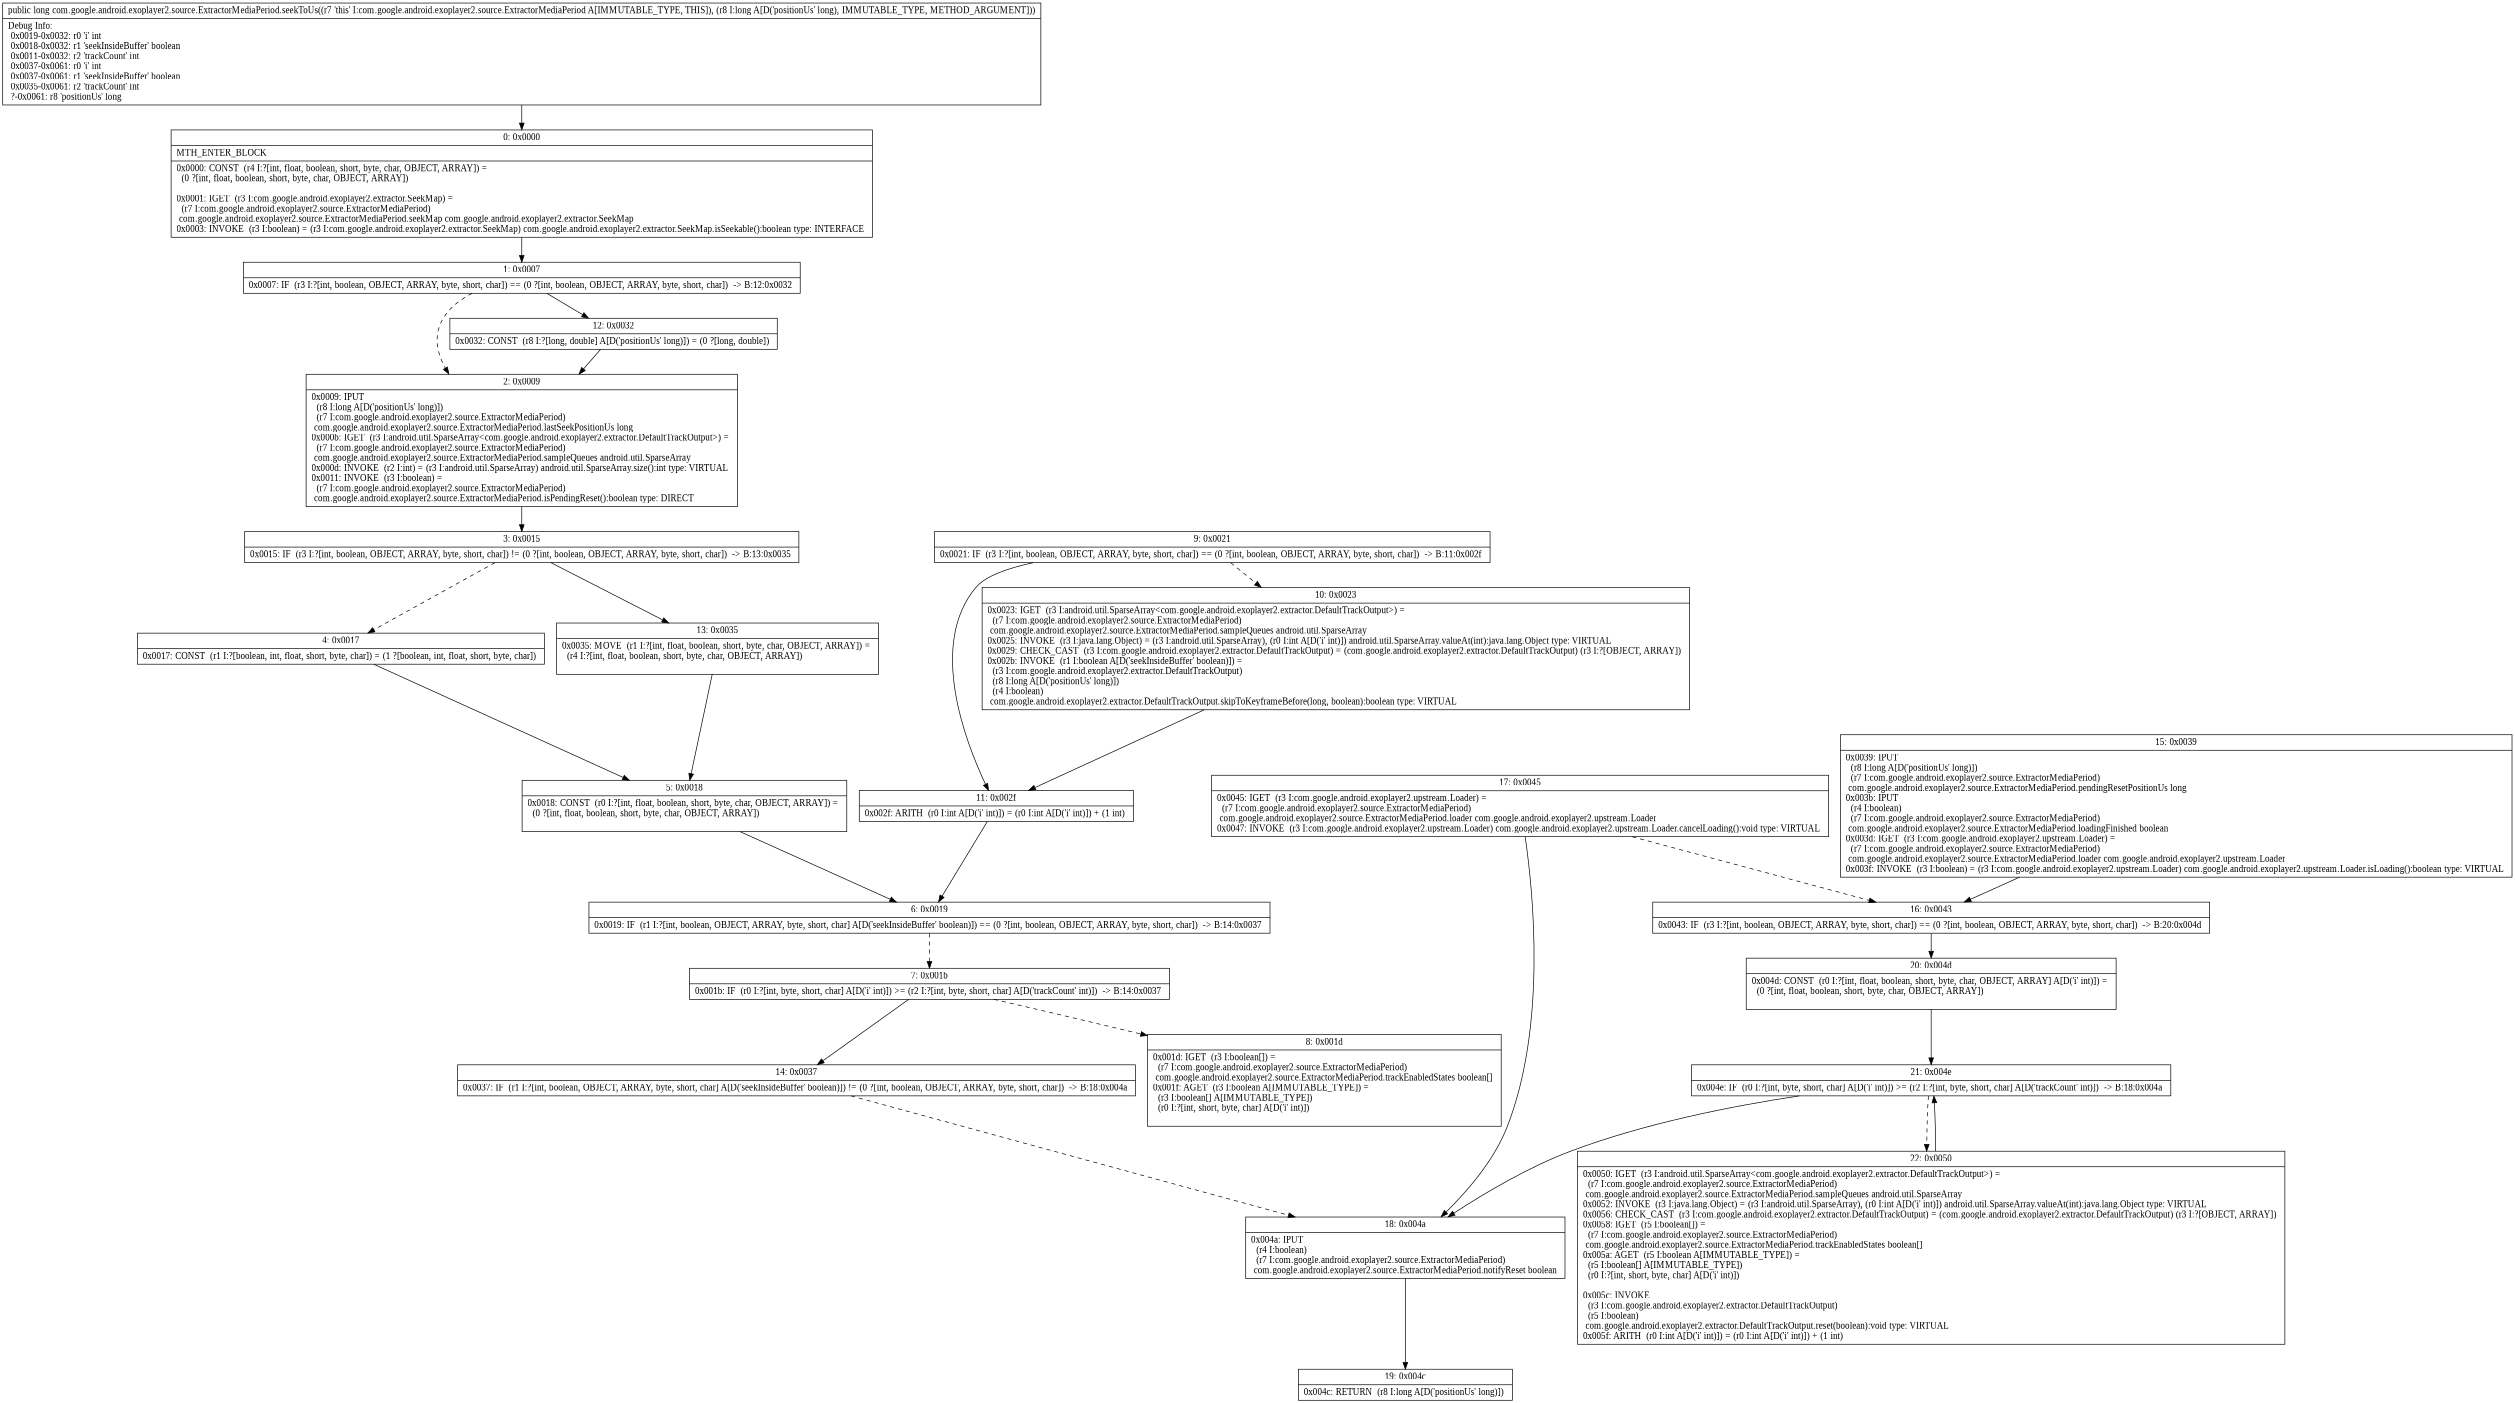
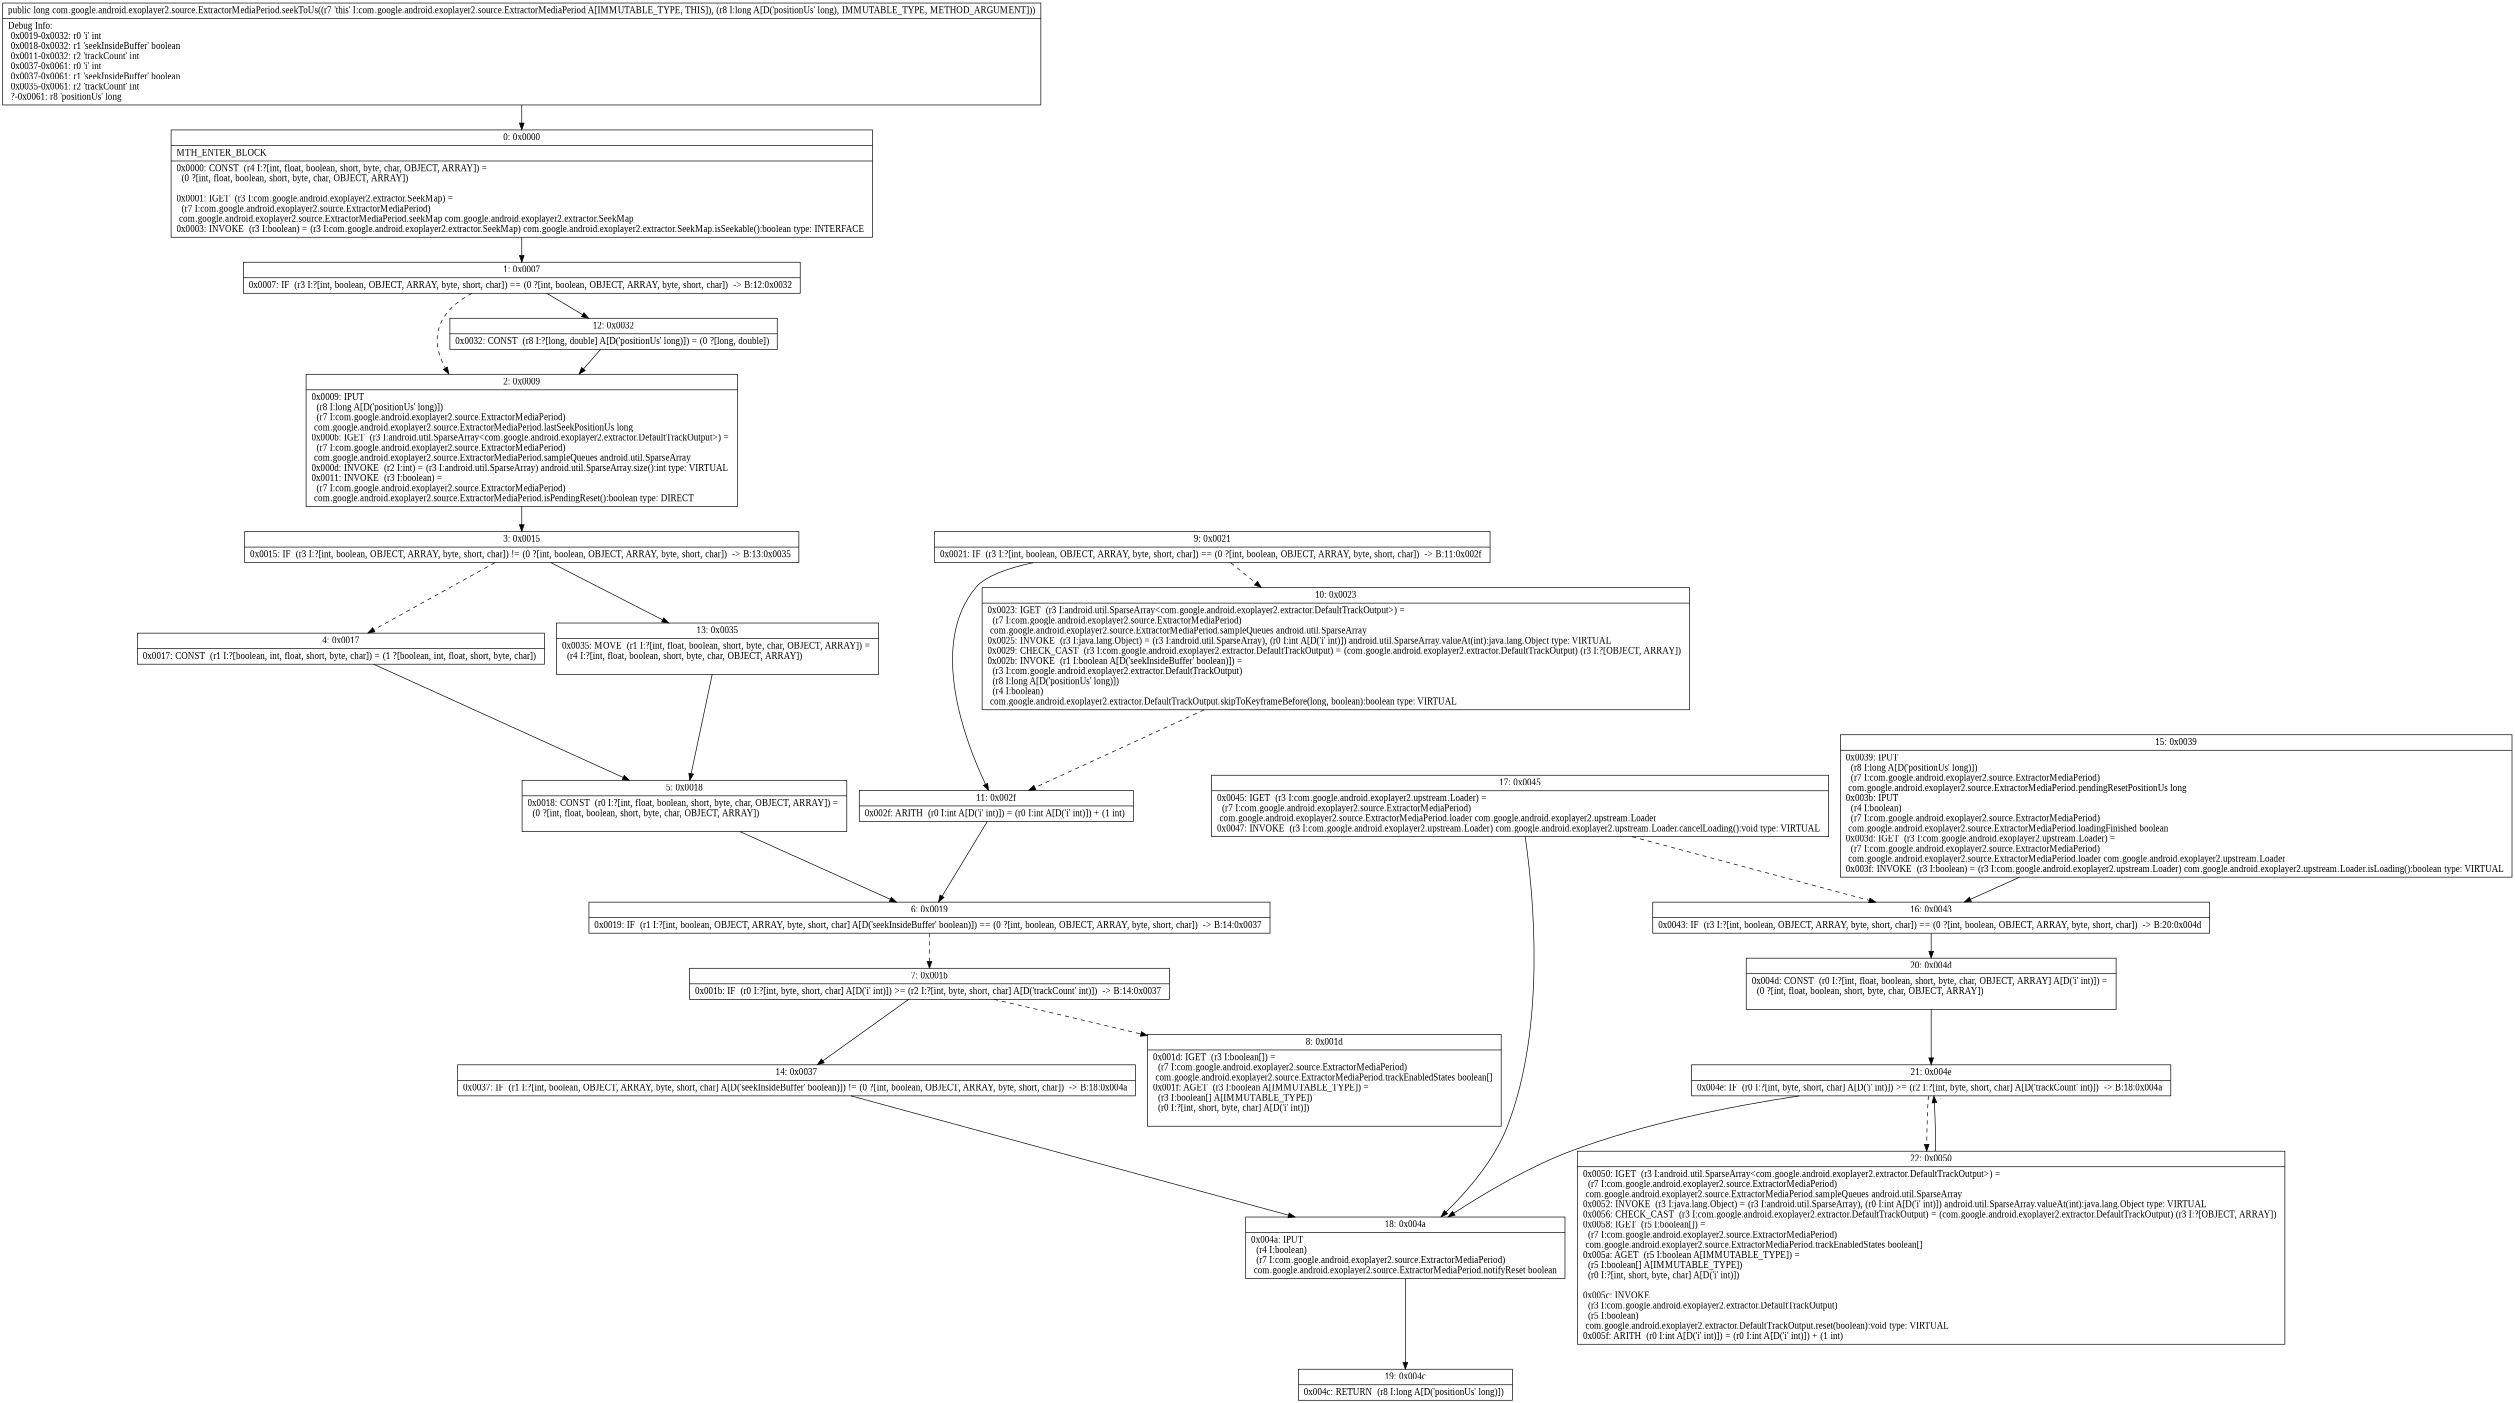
(1120, 749) -> (1120, 749)
(1070, 1156) -> (1070, 1156)
